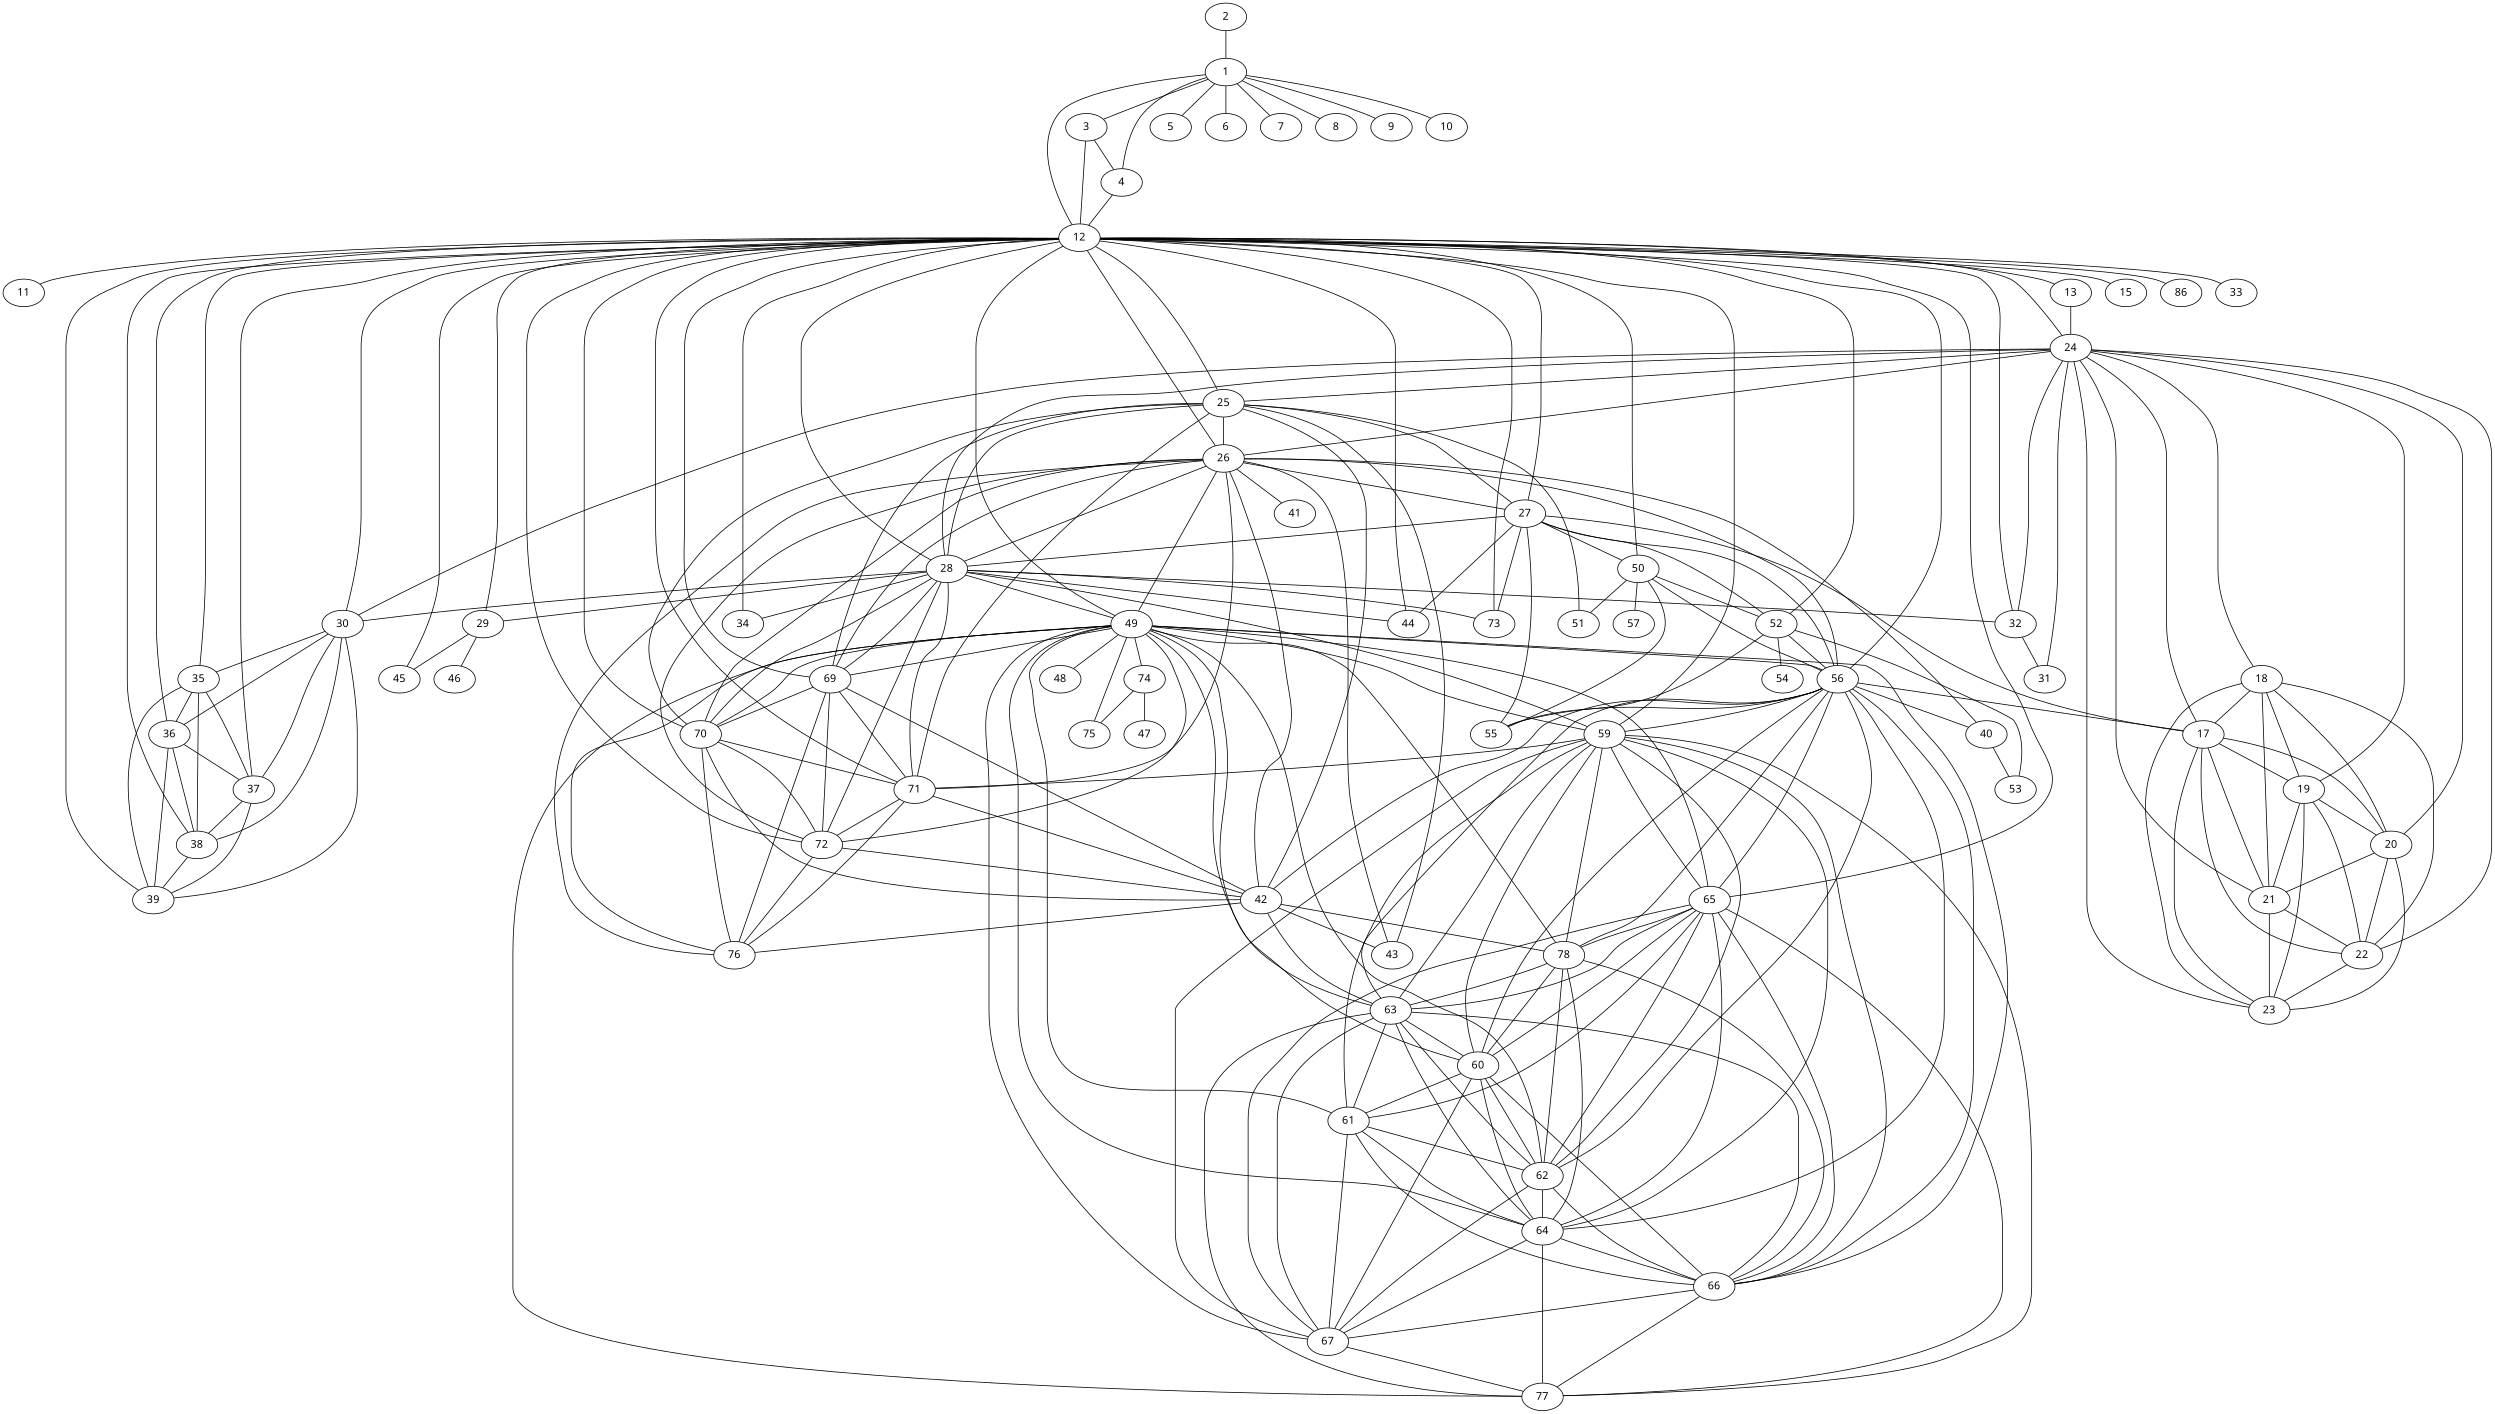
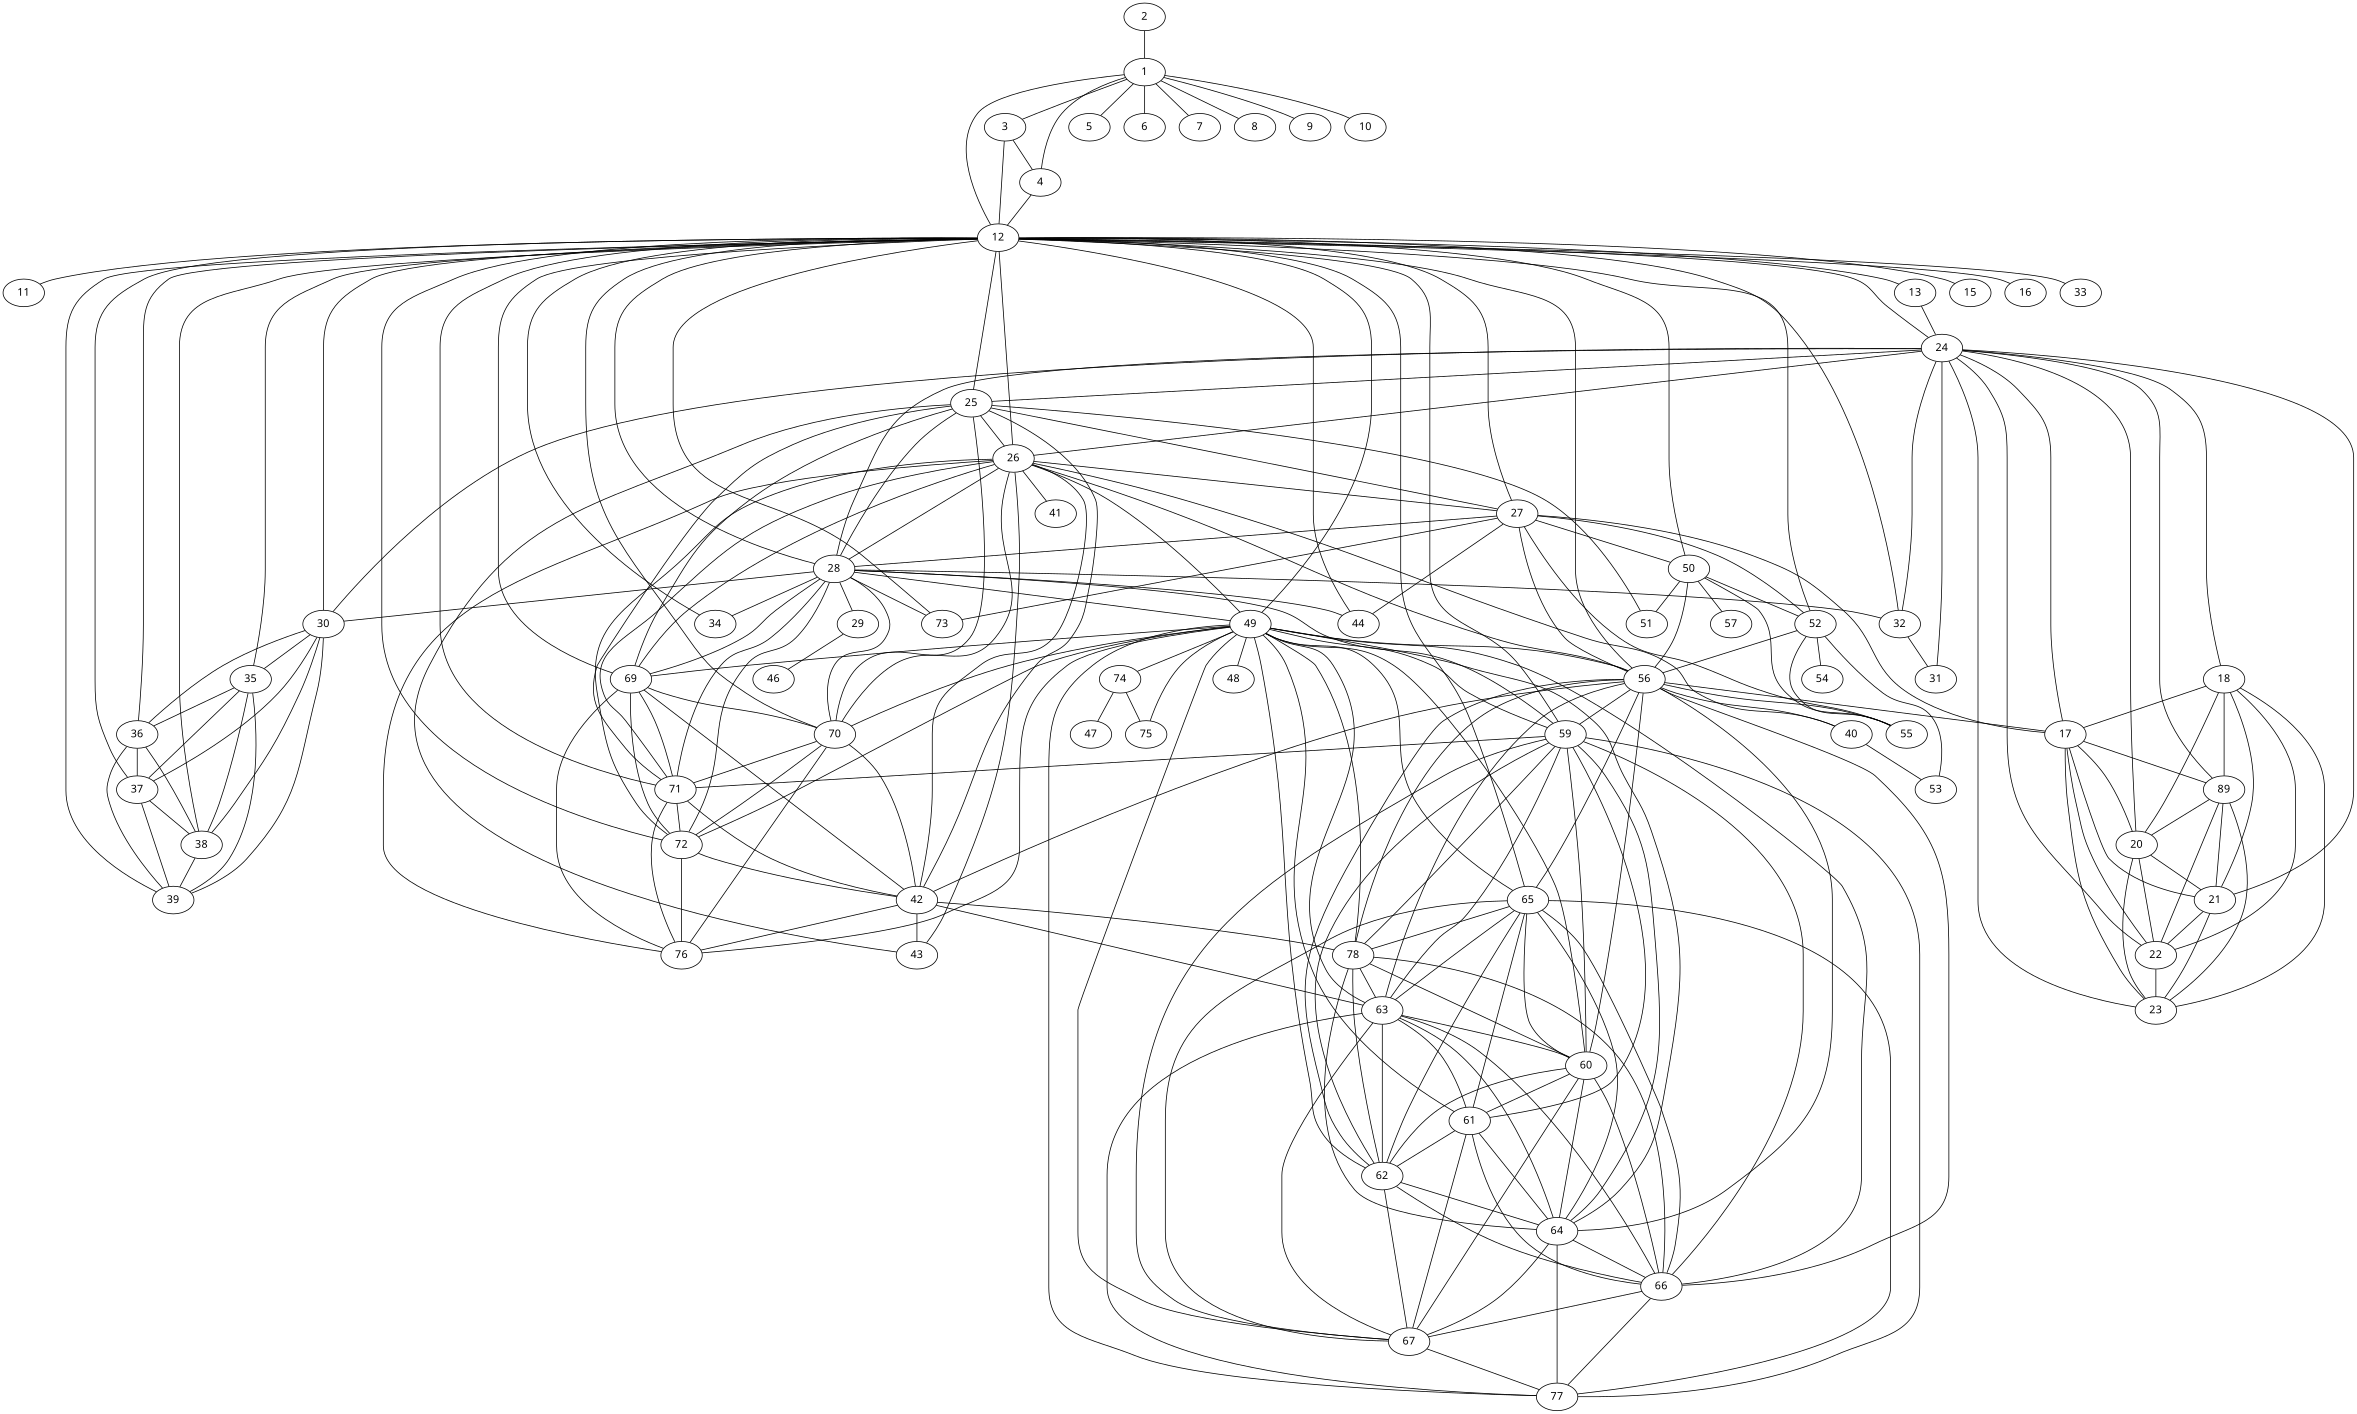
(511, 284) -> none
(2181, 293) -> (2026, 293)
(399, 679) -> none
(2304, 790) -> (2224, 790)
(1650, 816) -> none
